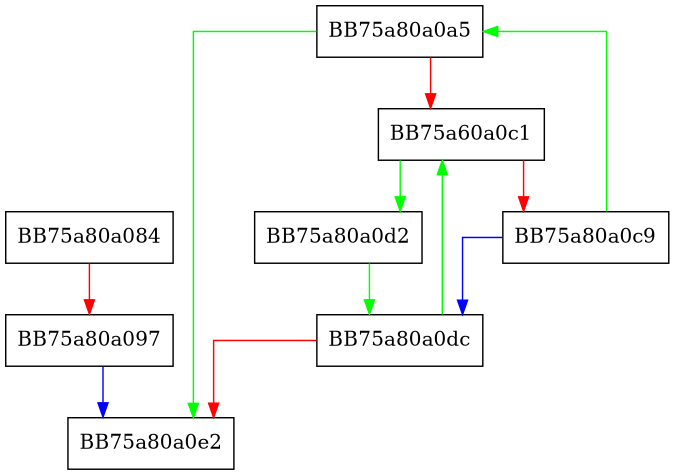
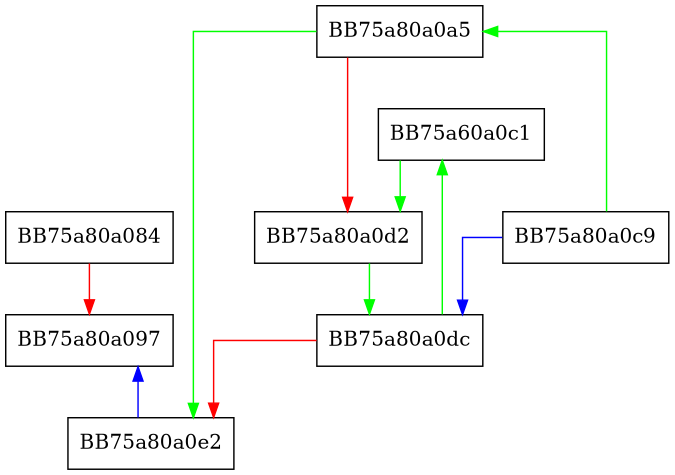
(431, 76) -> (348, 127)
(524, 179) -> none
(103, 385) -> (138, 399)
